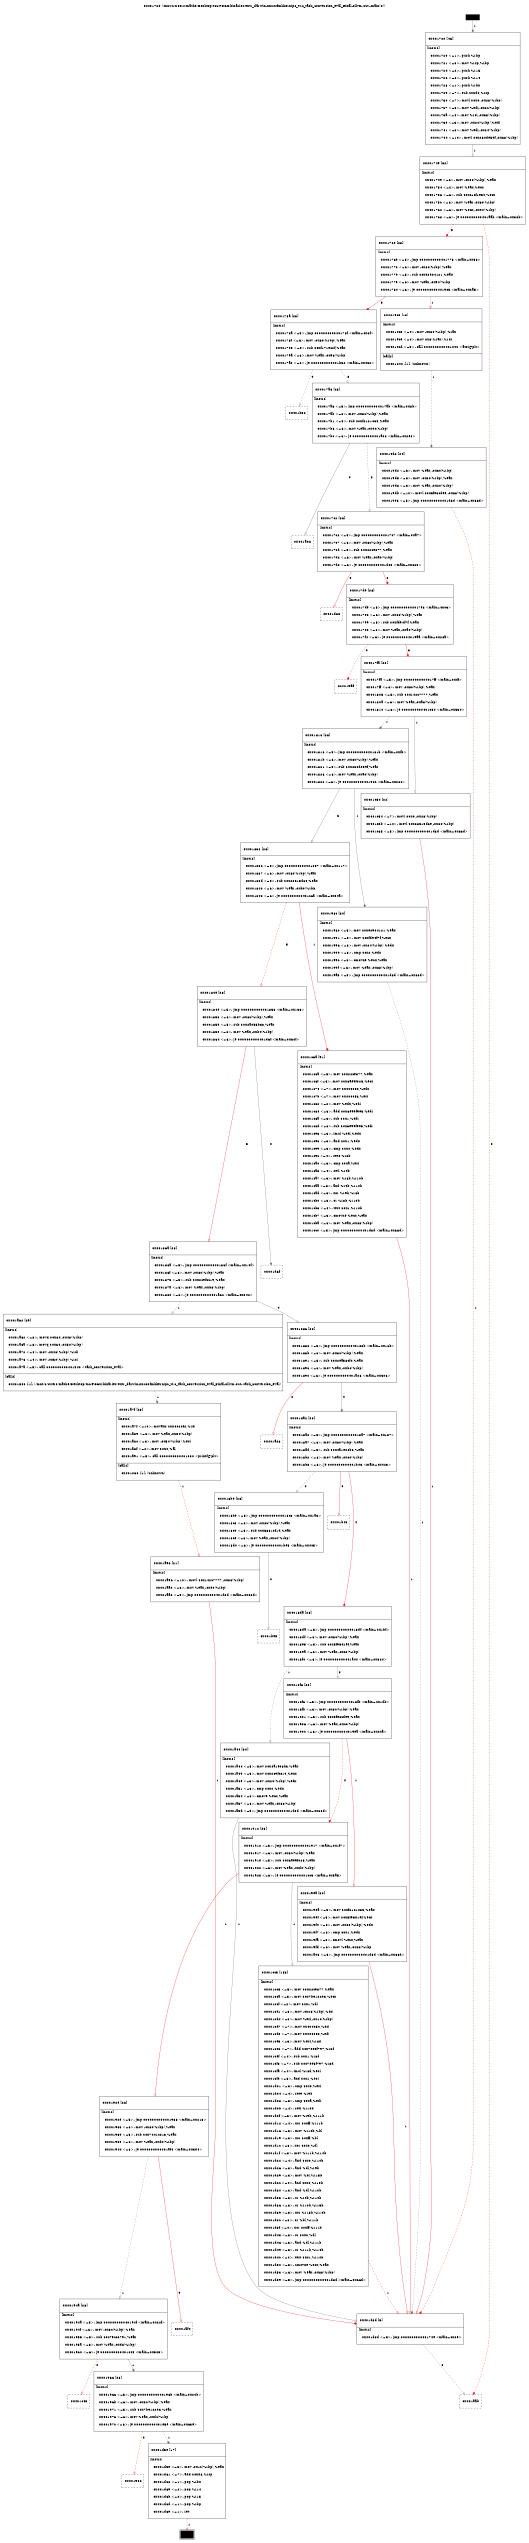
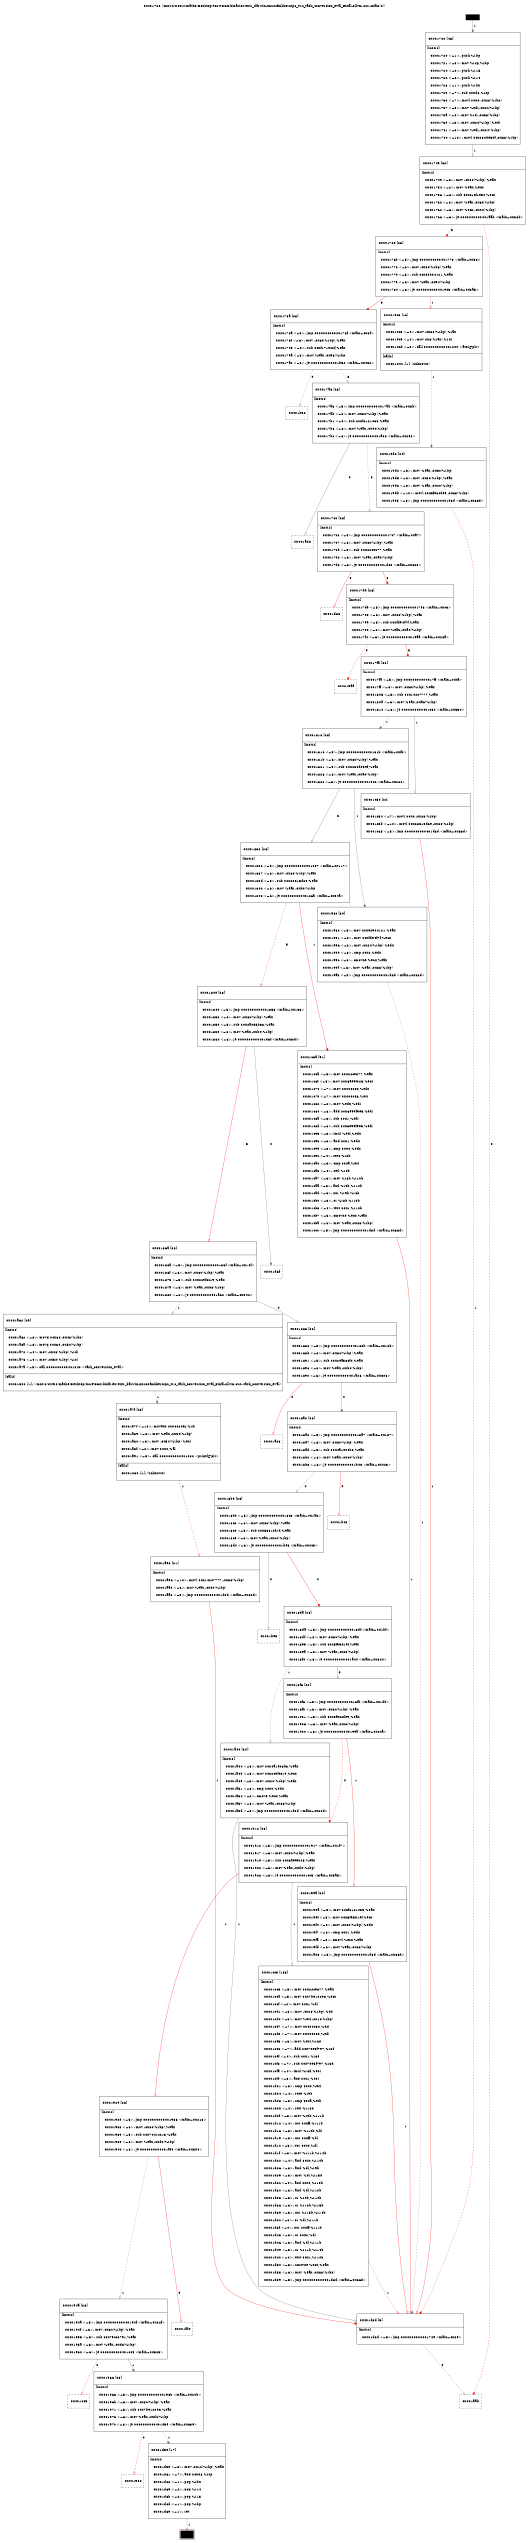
(353, 1538) -> (303, 1578)
